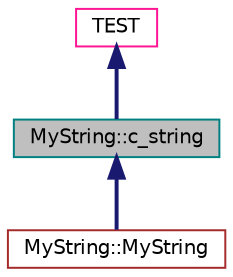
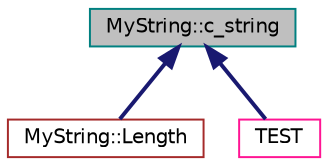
(117, 93) -> (243, 91)
(117, 249) -> (106, 138)
